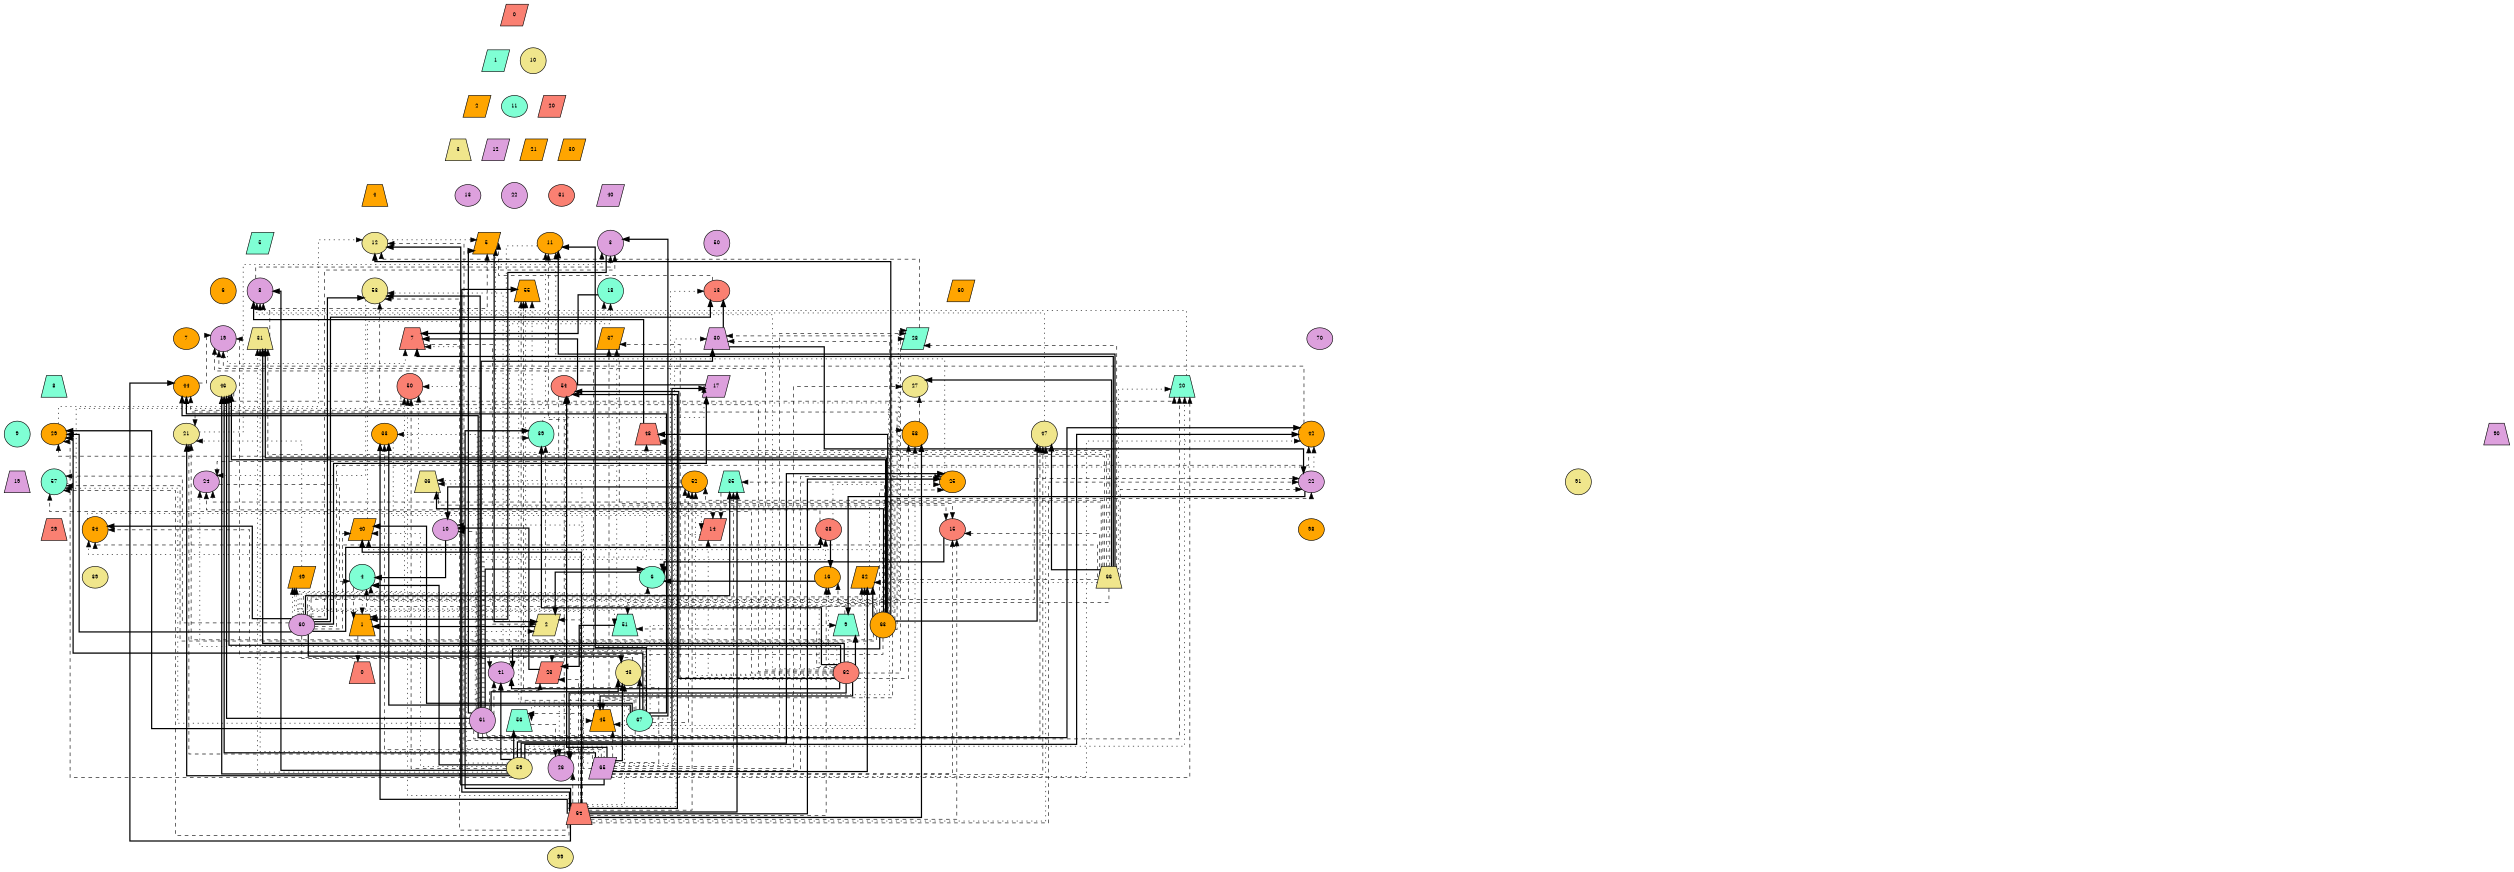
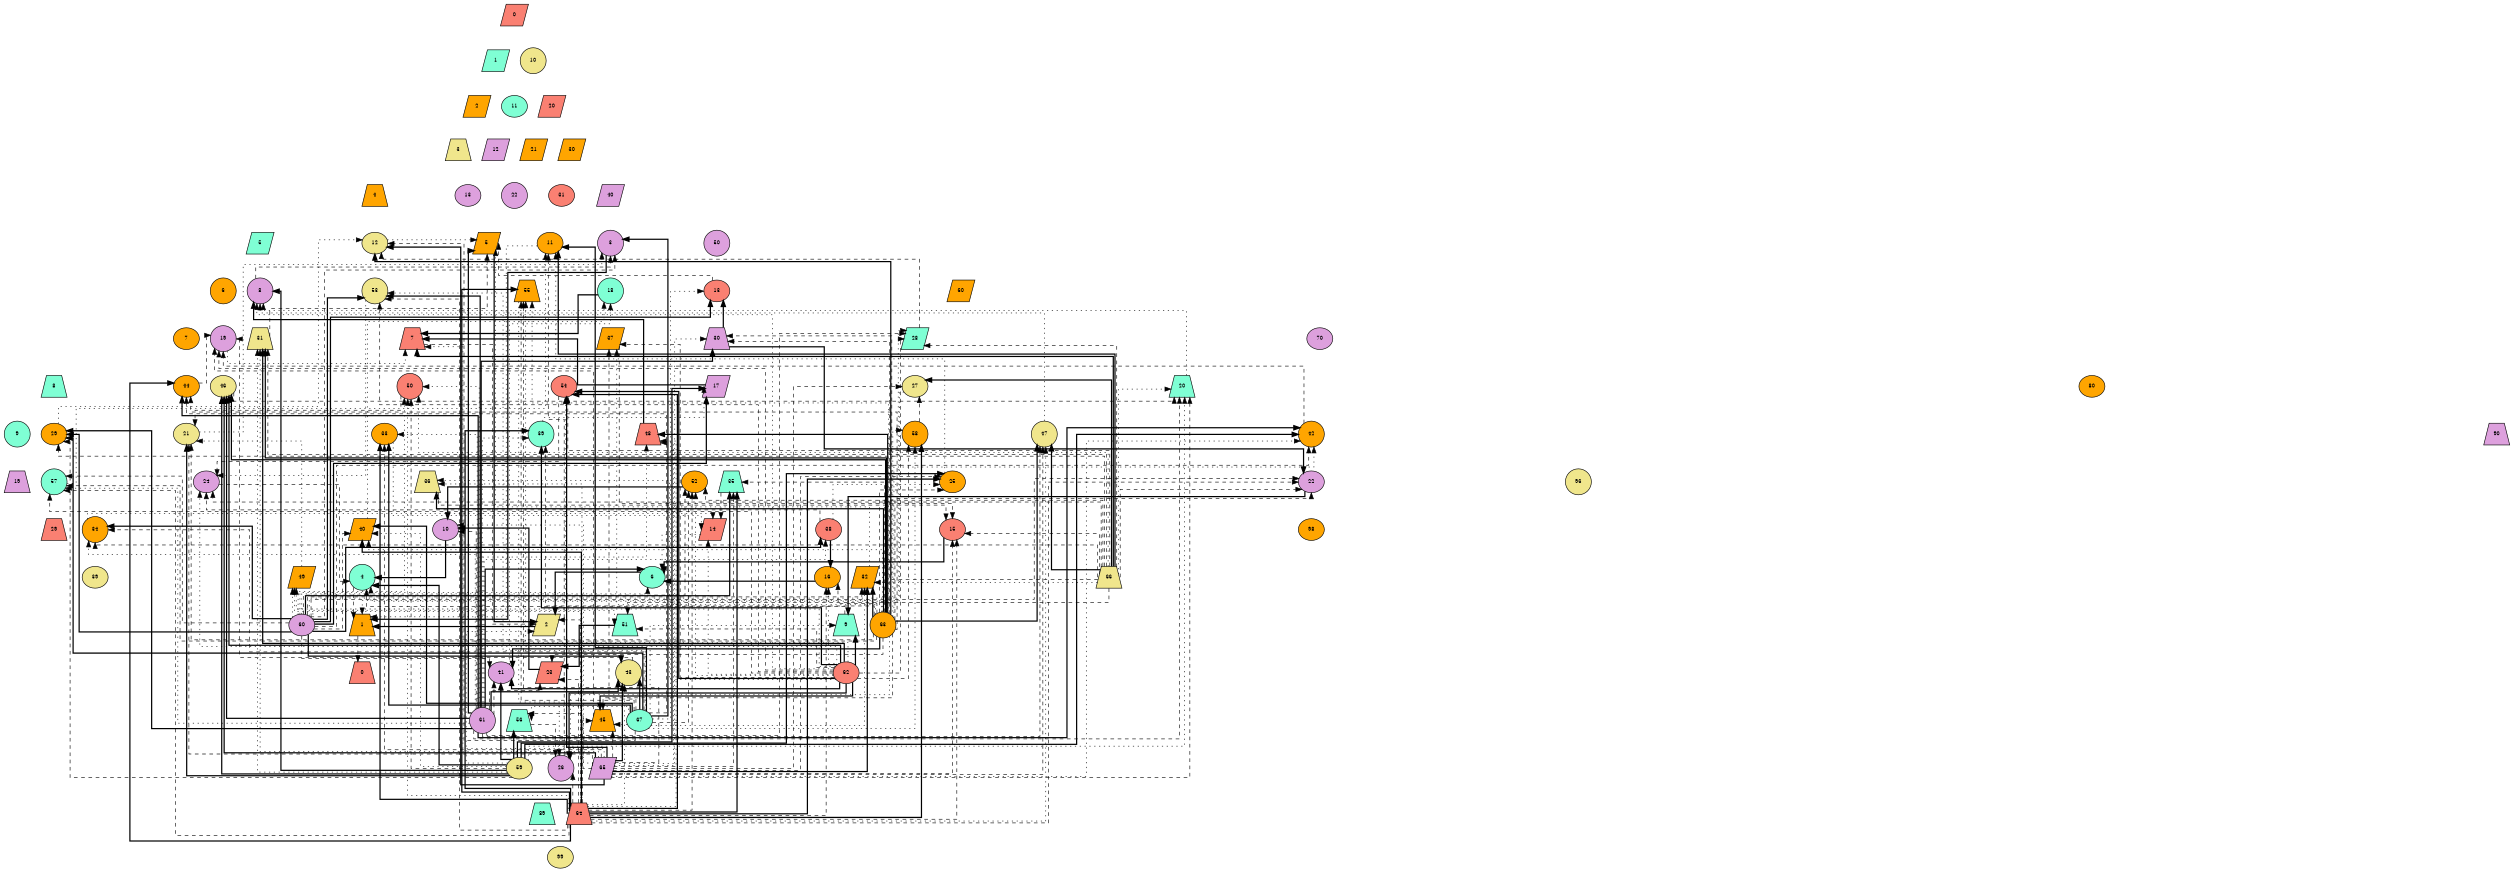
none -> (2092, 386)
(580, 414) -> (580, 414)
(1578, 482) -> (1578, 482)
none -> (542, 814)
